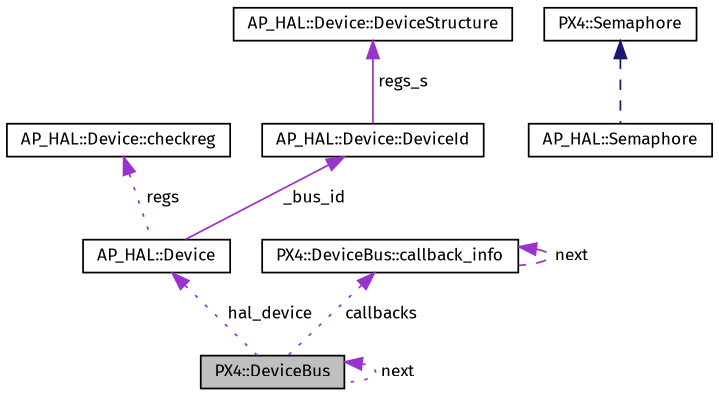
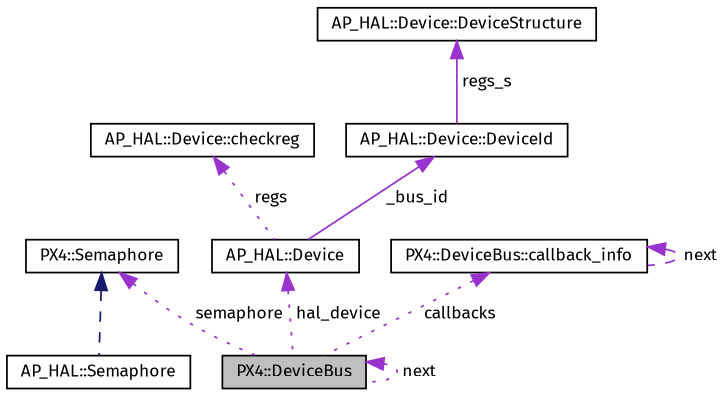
none -> (192, 324)
